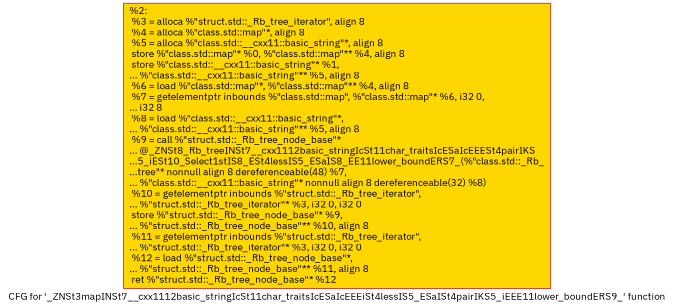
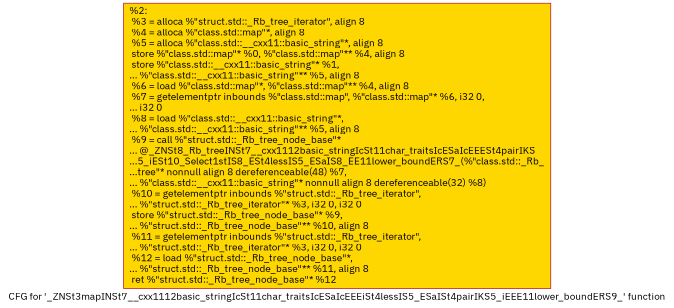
(146, 108) -> (146, 108)
